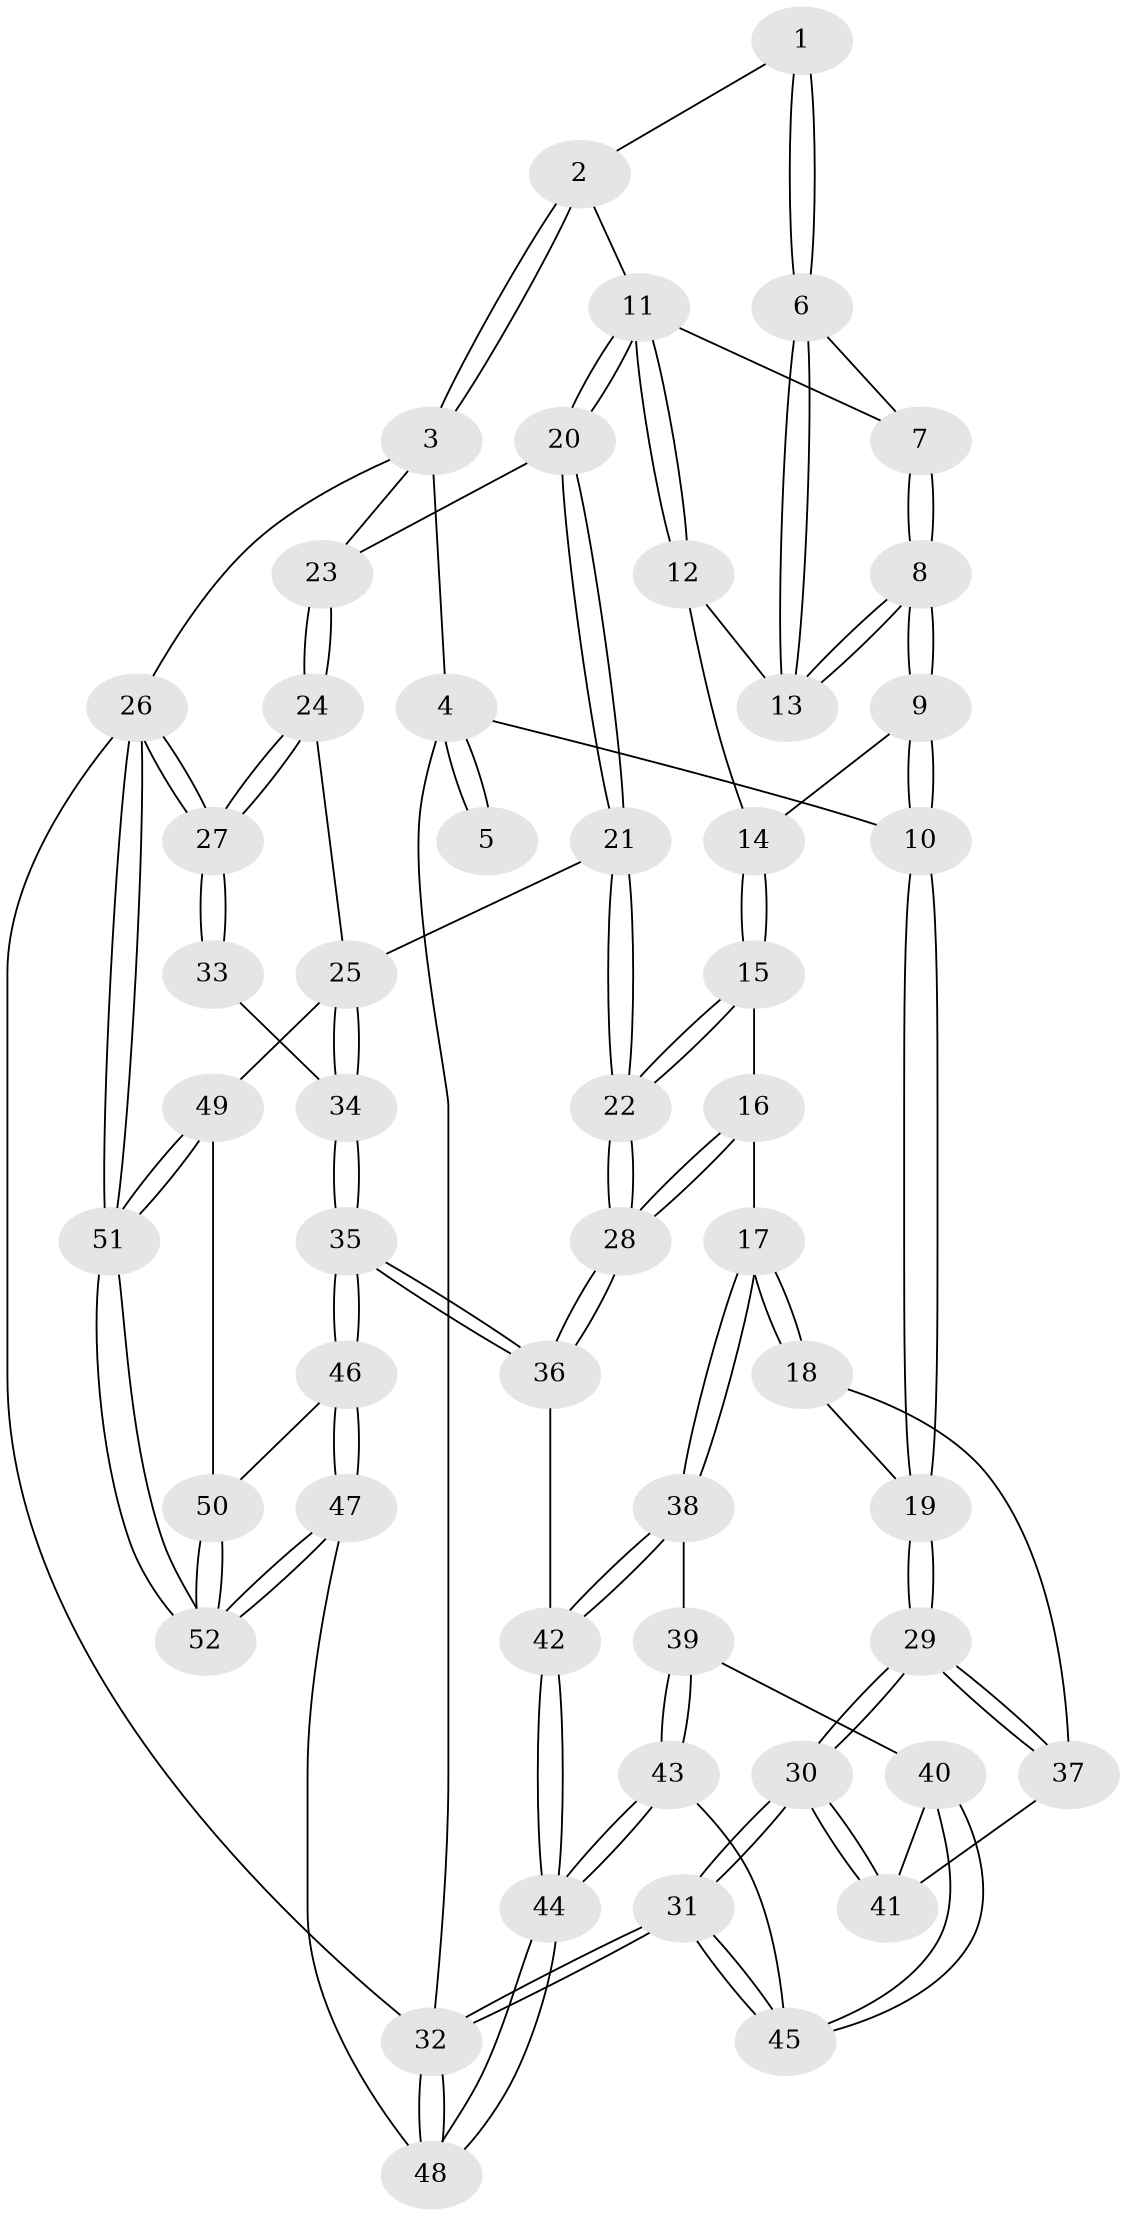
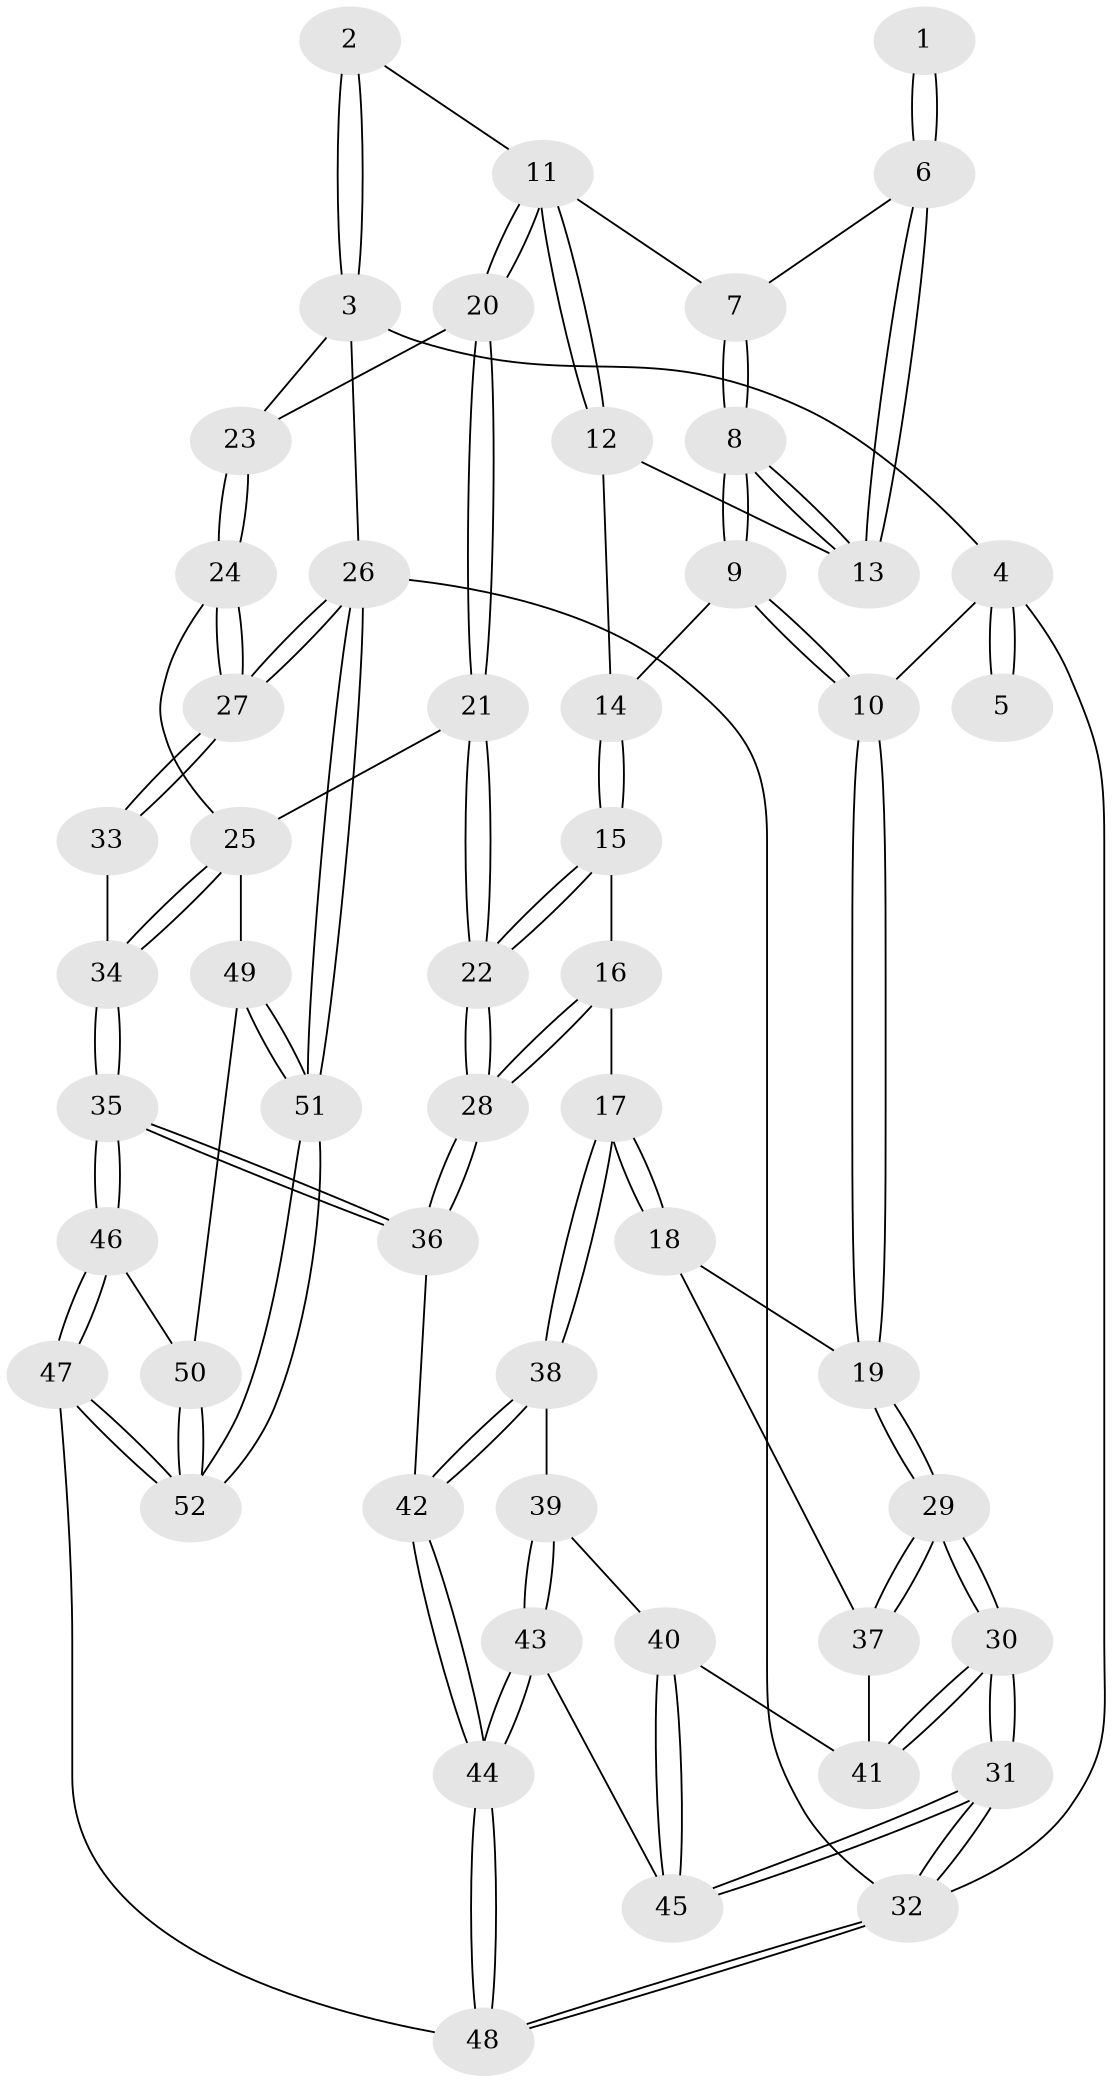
(691, 107) -> none
